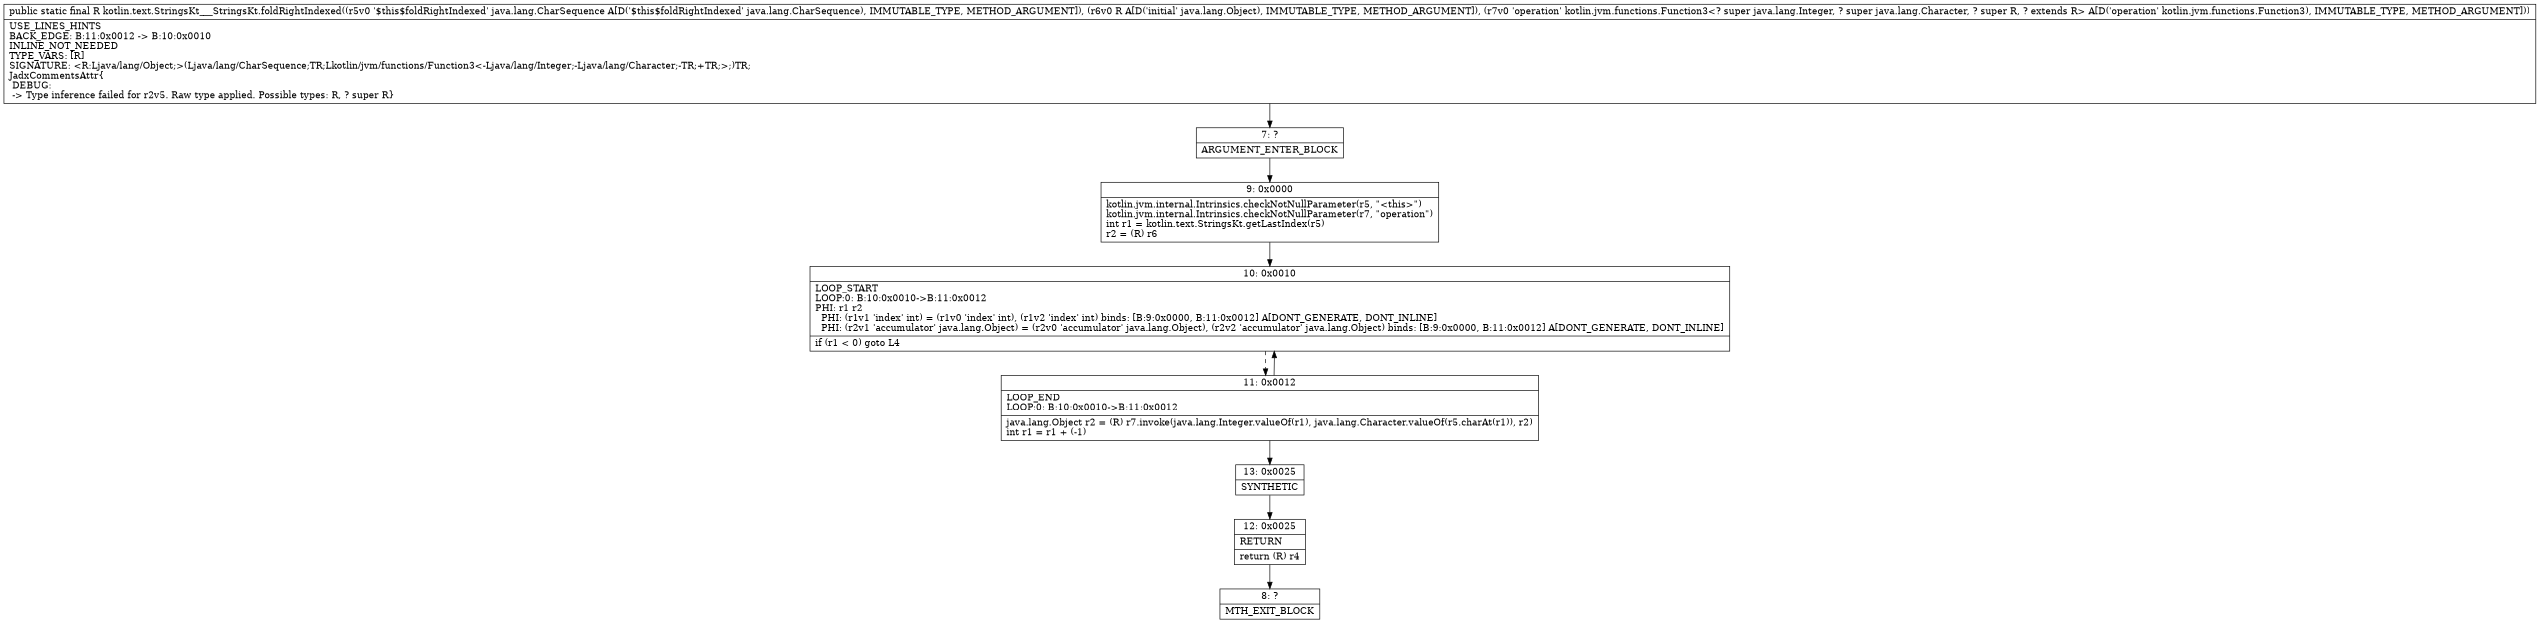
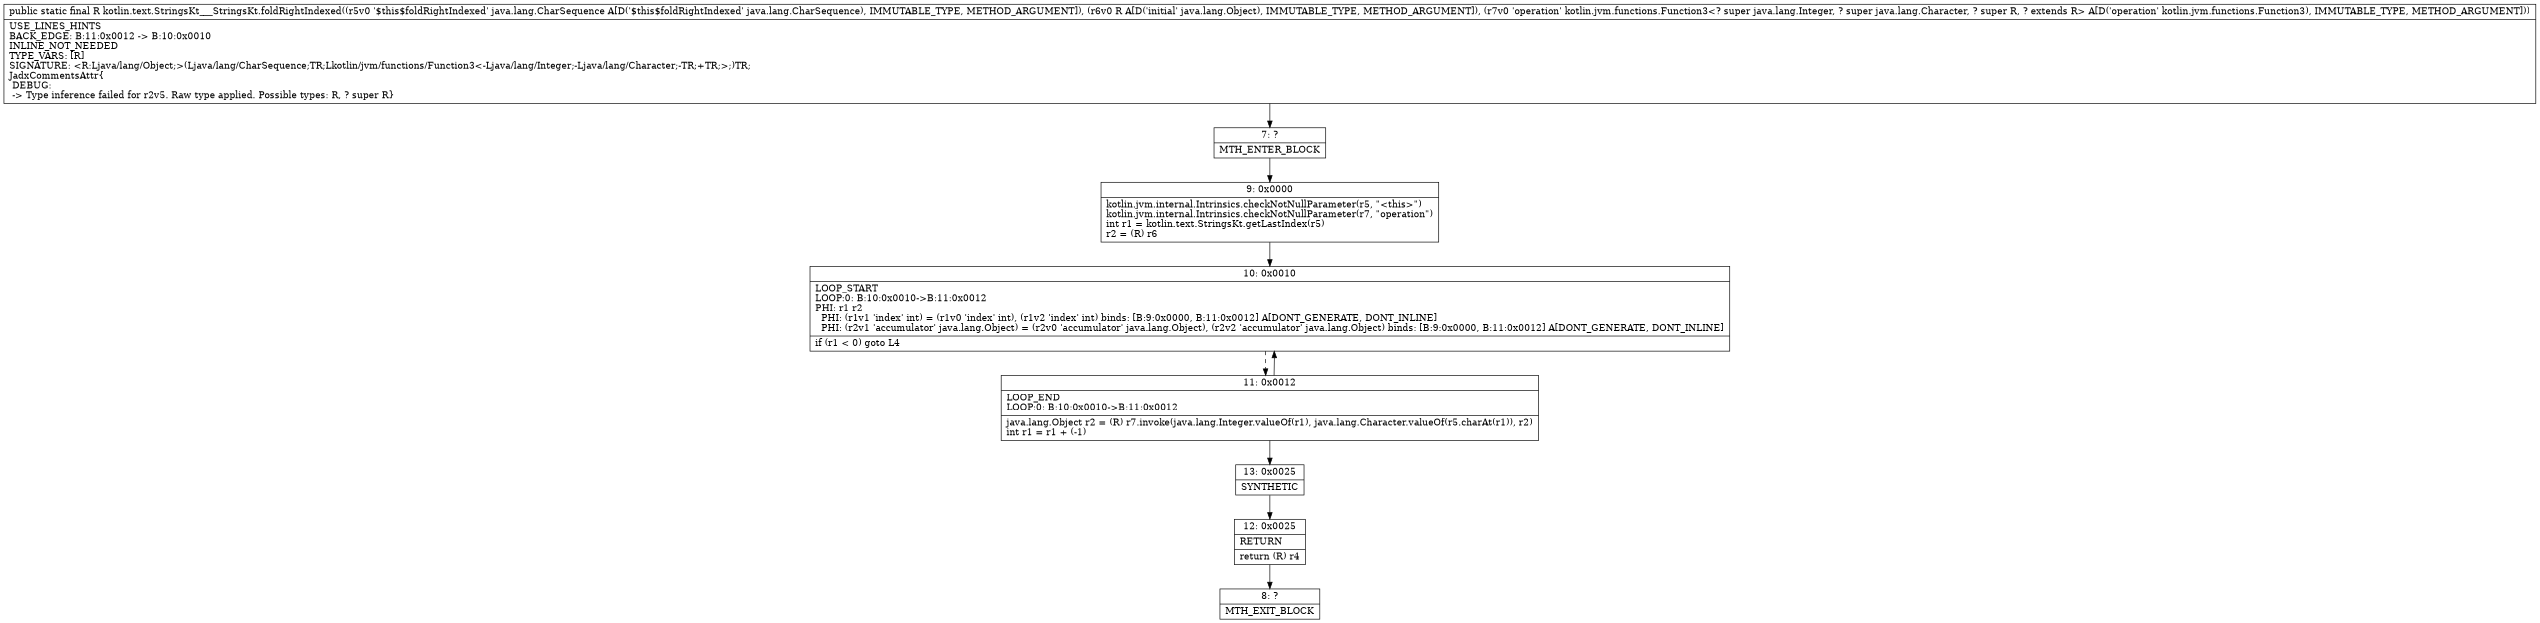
(1270, 150) -> (1270, 150)
